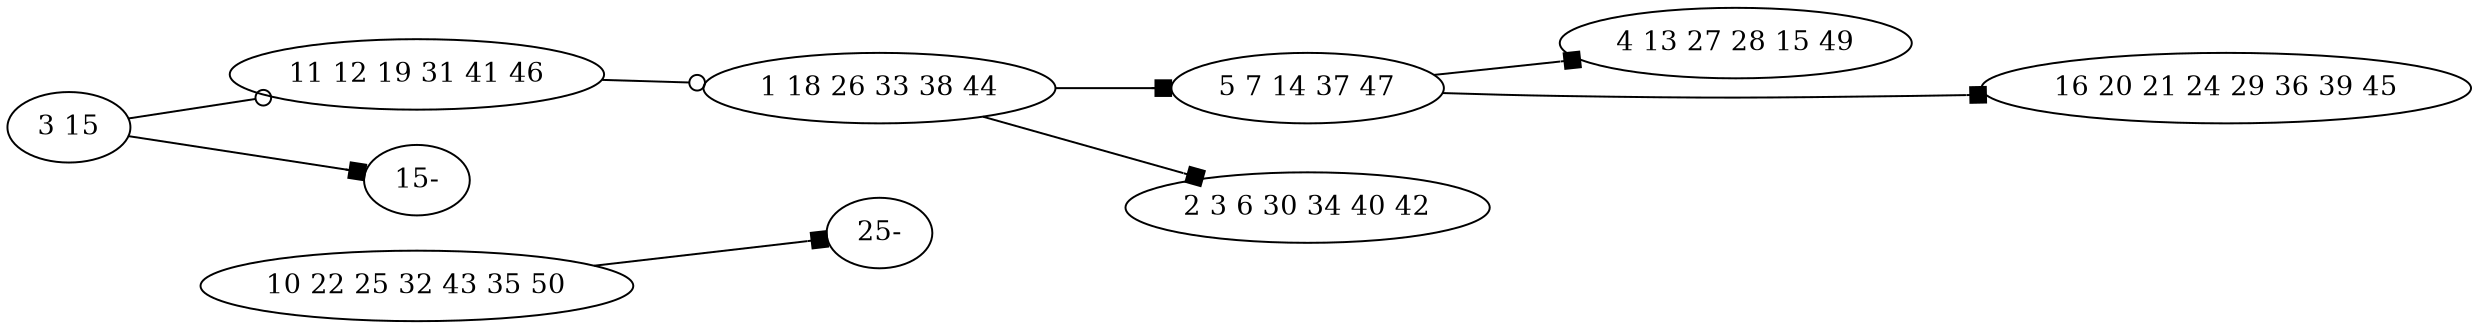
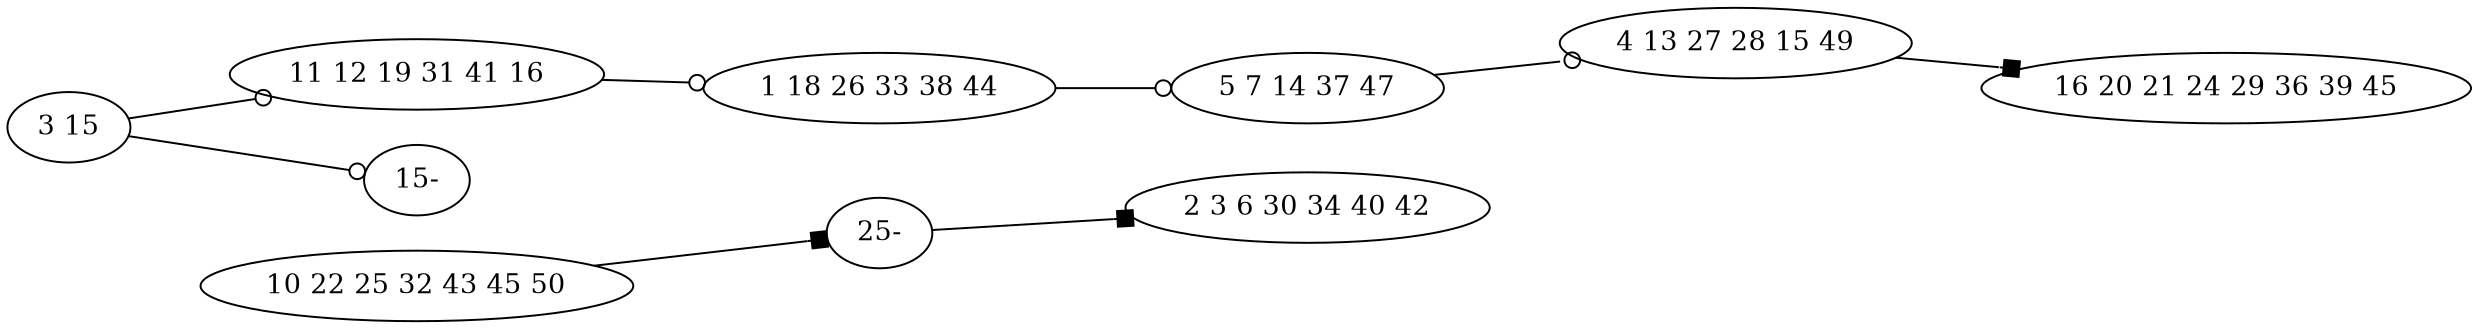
(1497, 68) -> (1497, 68)
(417, 74) -> (417, 74)
(1105, 88) -> (1105, 88)
(1704, 98) -> (1947, 62)
(1083, 145) -> (1023, 225)
(239, 153) -> (239, 153)
(417, 286) -> (417, 286)
